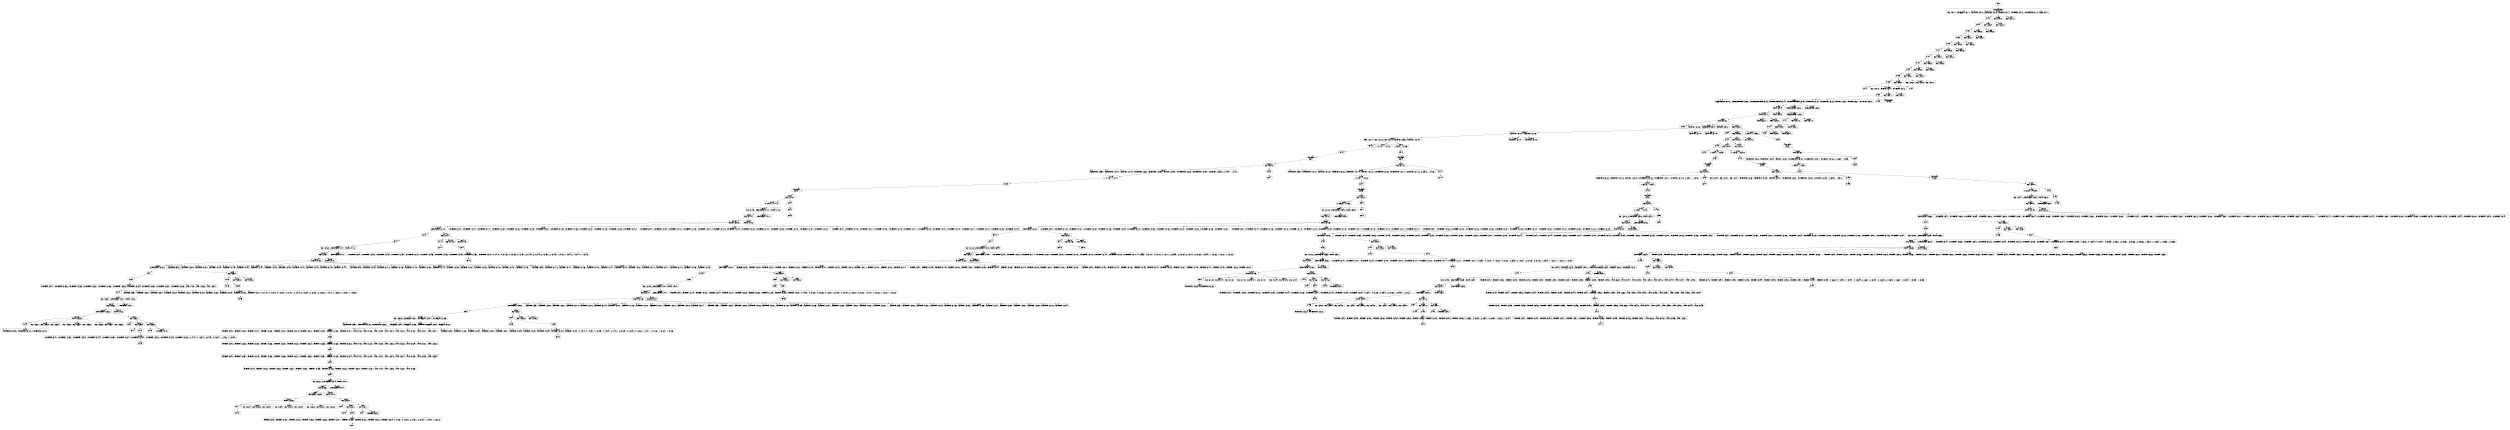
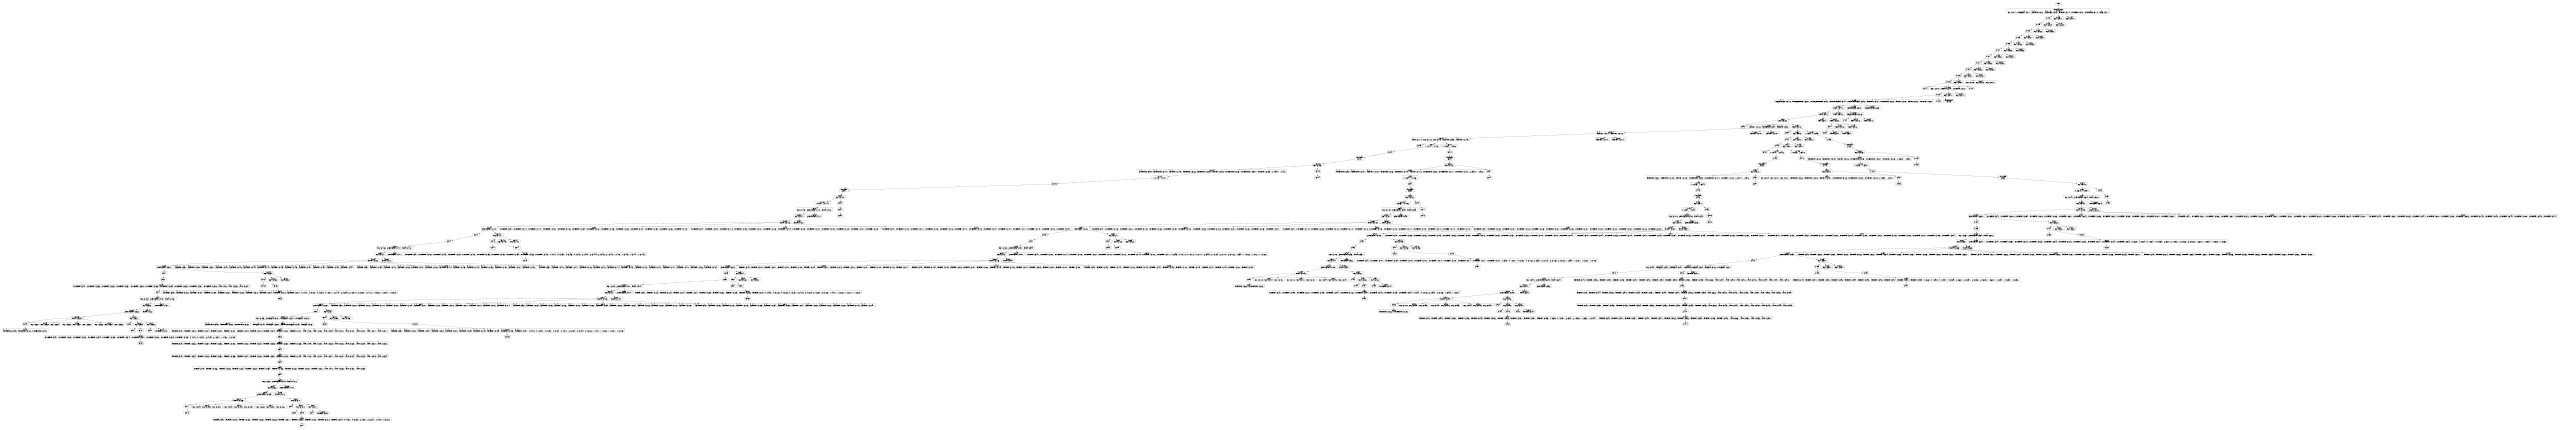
none -> (1387, 222)
